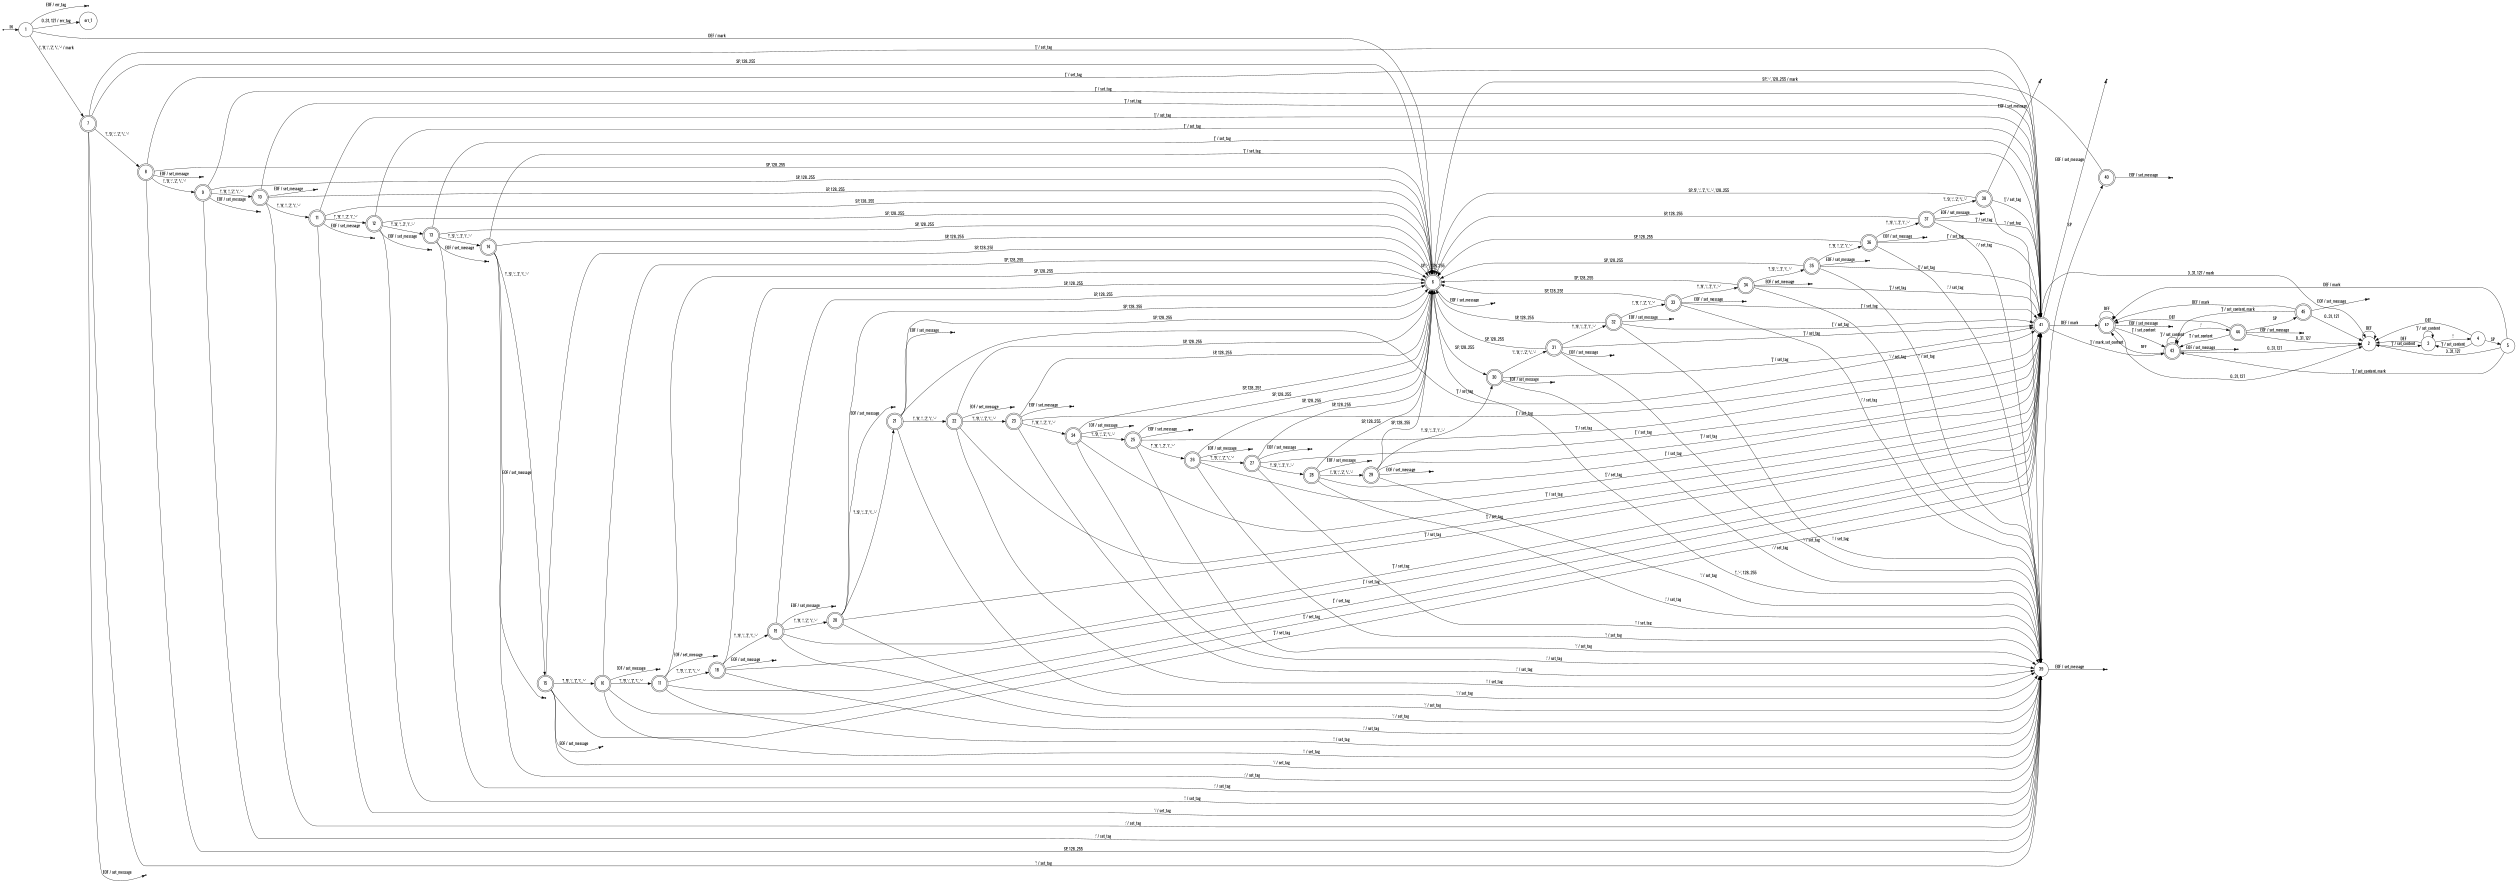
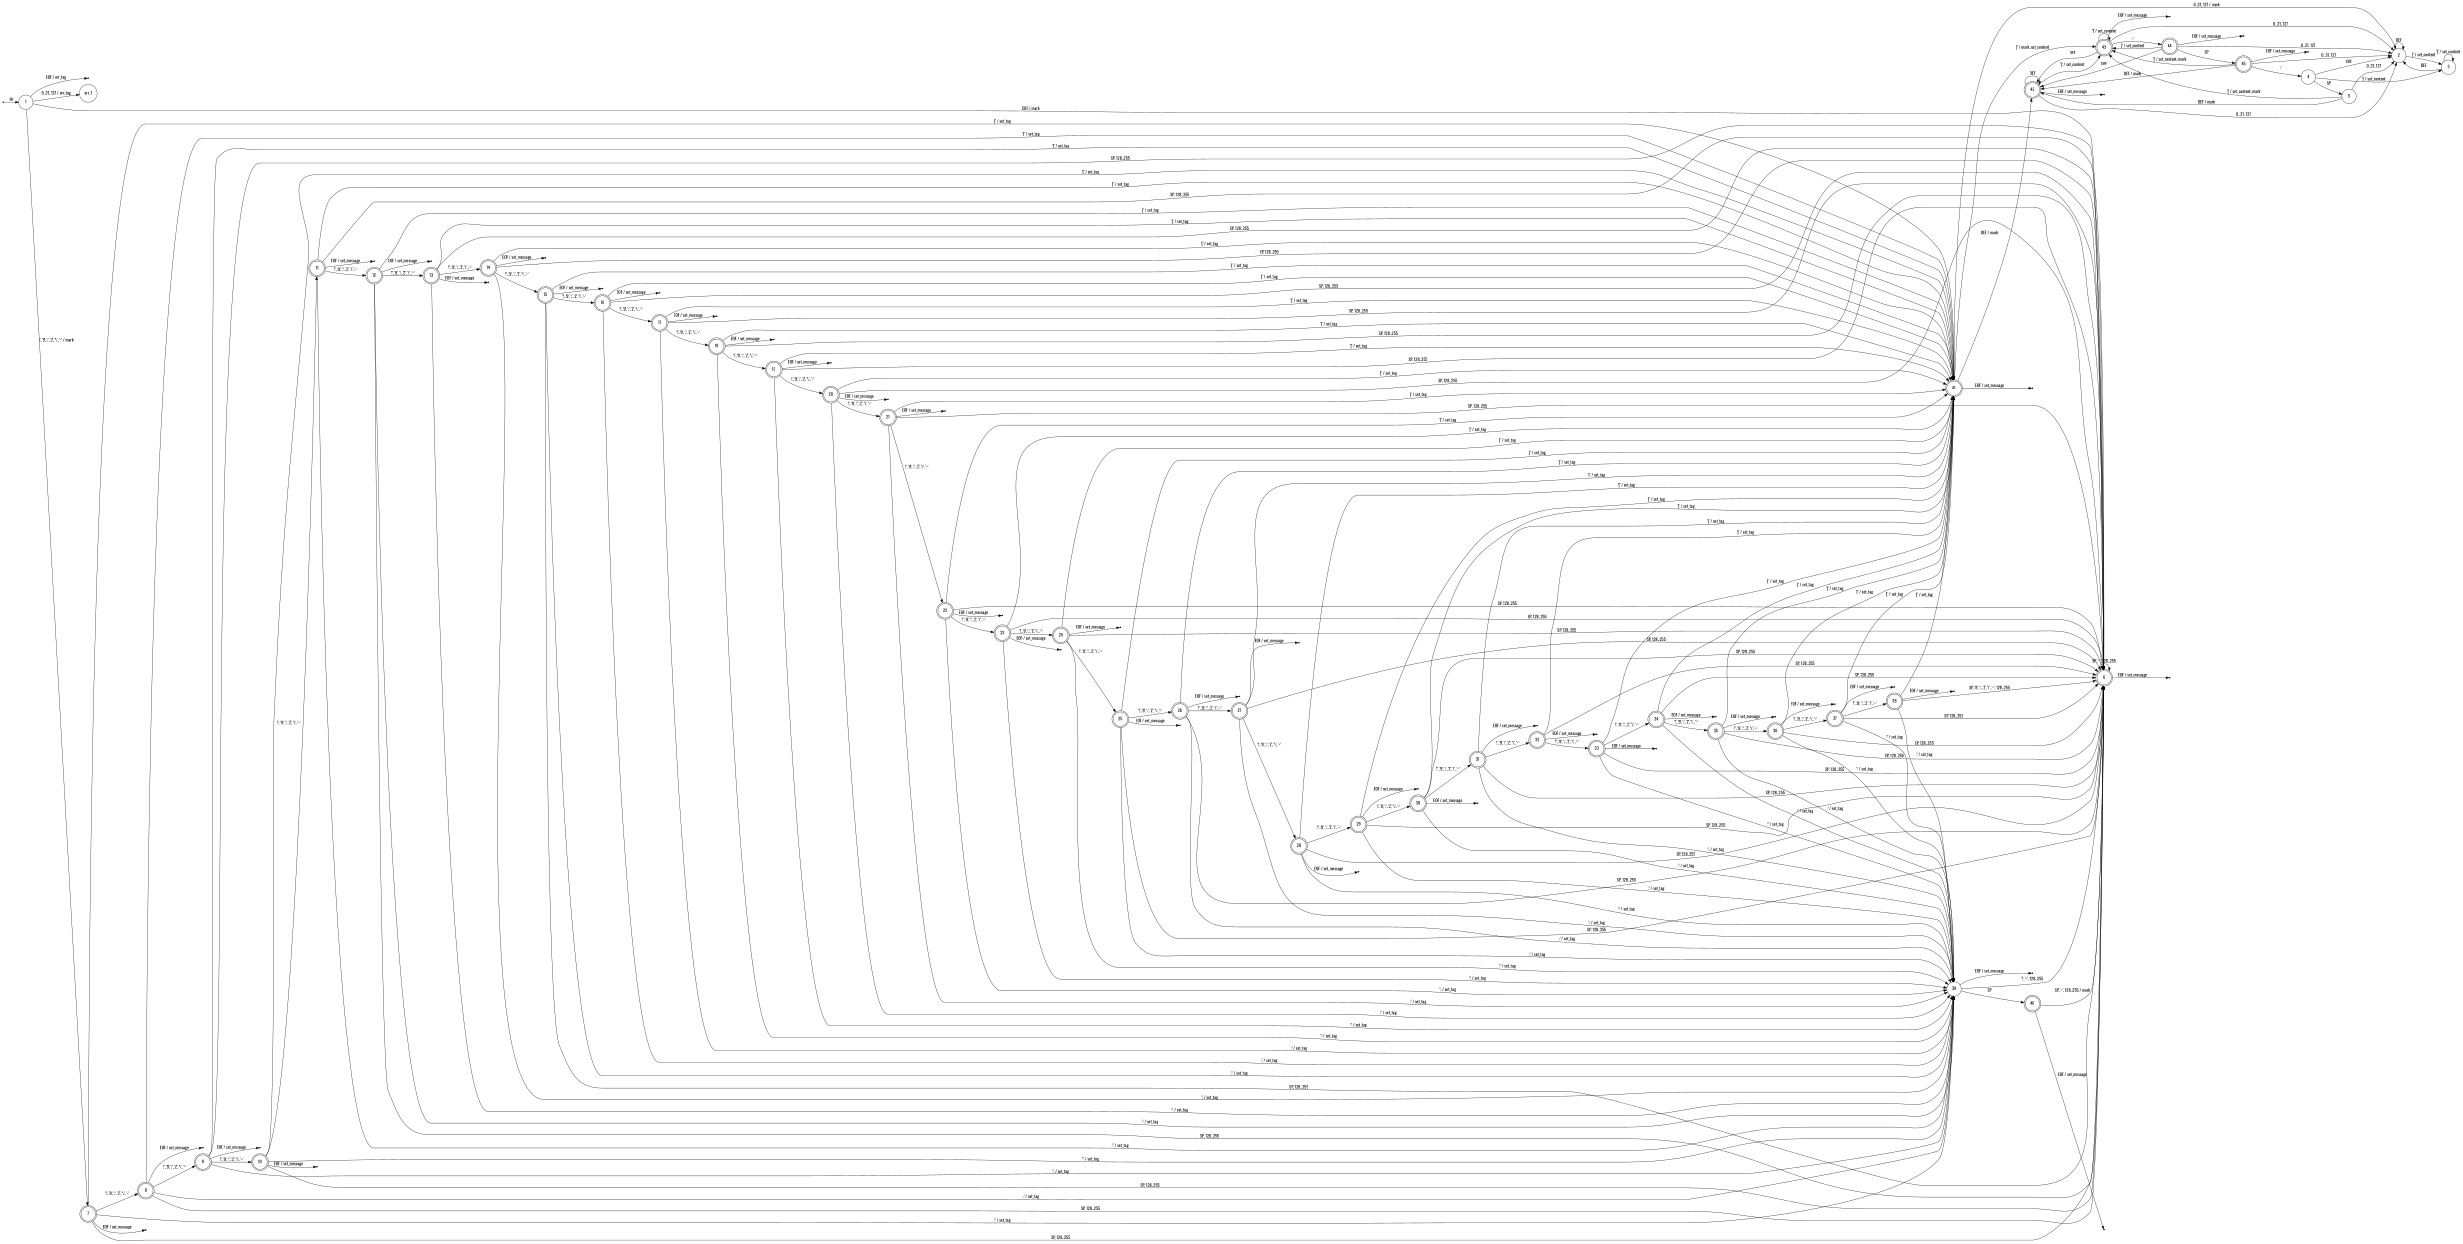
(2451, 340) -> (2275, 72)
(1445, 341) -> (1707, 655)
(1827, 541) -> none
(1073, 849) -> (1031, 1197)
